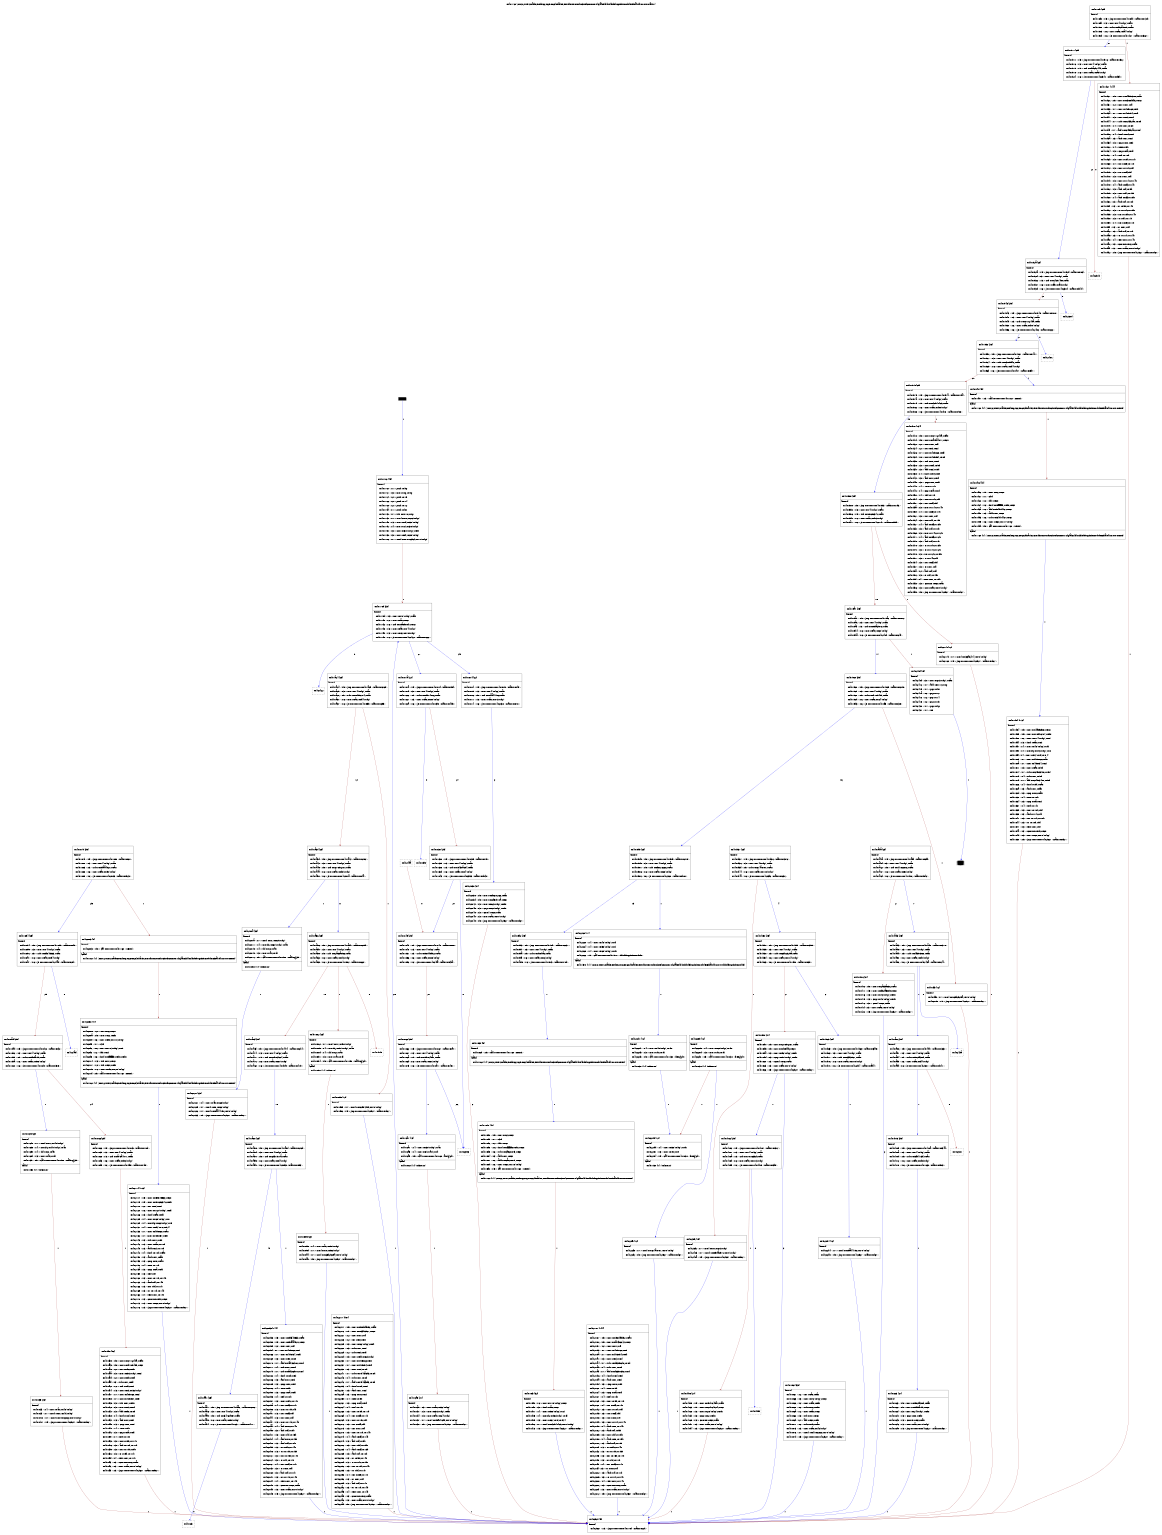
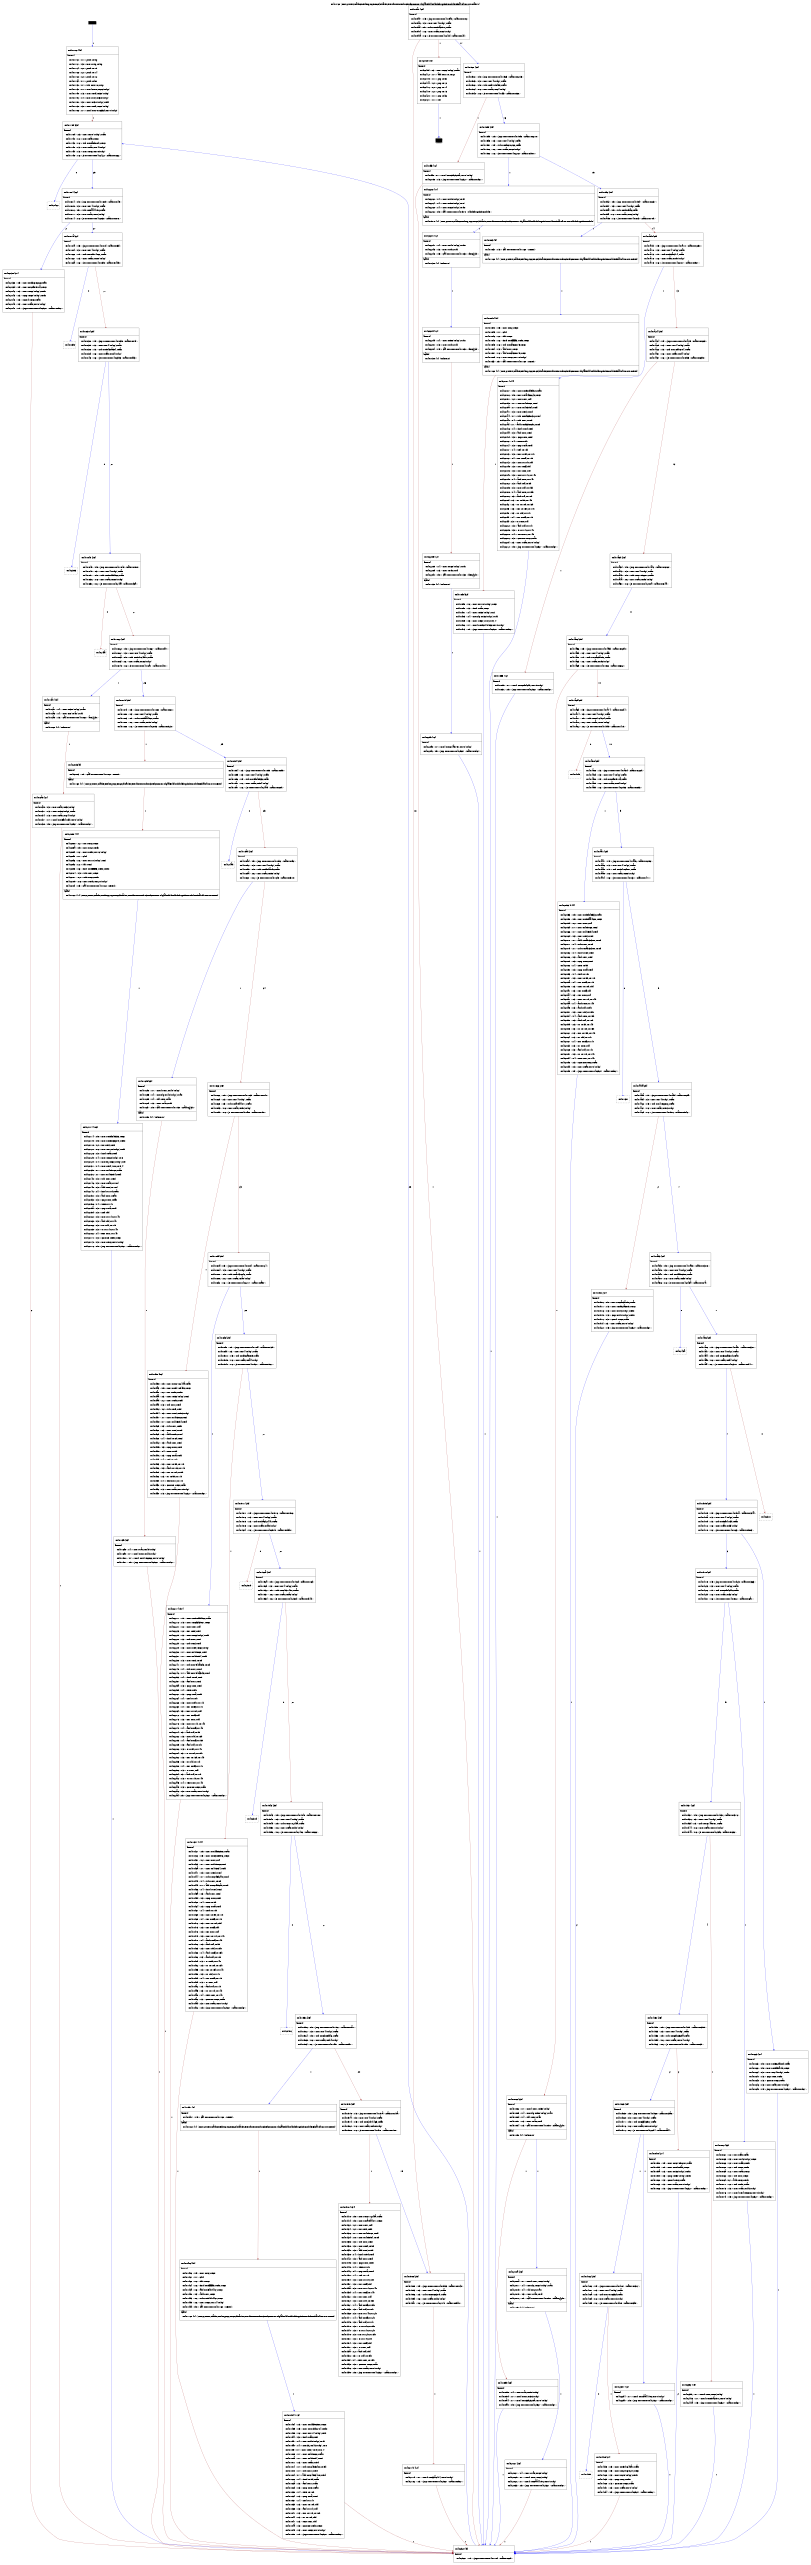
none -> (672, 250)
(873, 565) -> (413, 1155)
(415, 657) -> (92, 227)
(415, 899) -> (103, 618)
(307, 903) -> (537, 2203)
none -> (642, 981)
(365, 1006) -> (584, 750)
(695, 1102) -> (451, 457)
(767, 1104) -> (627, 2203)
(451, 1107) -> (142, 683)
none -> (239, 1270)
none -> (726, 1586)
